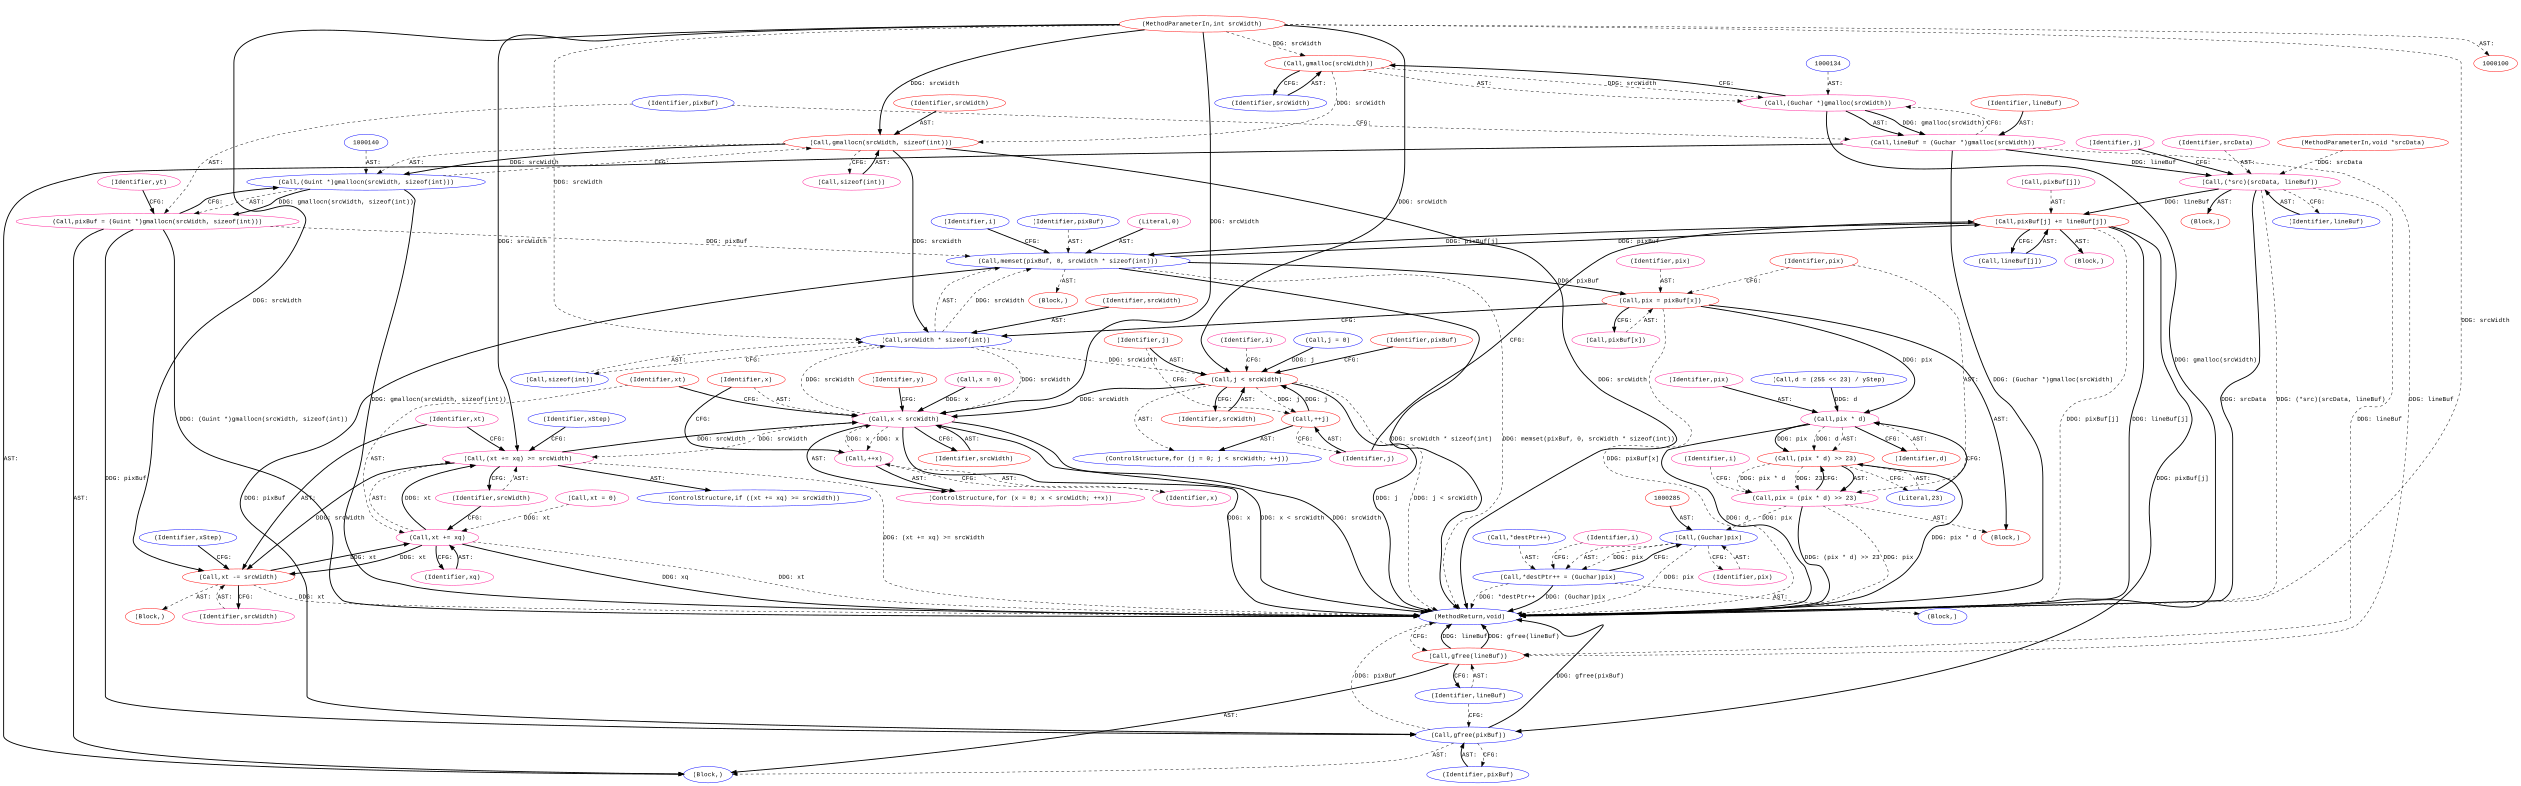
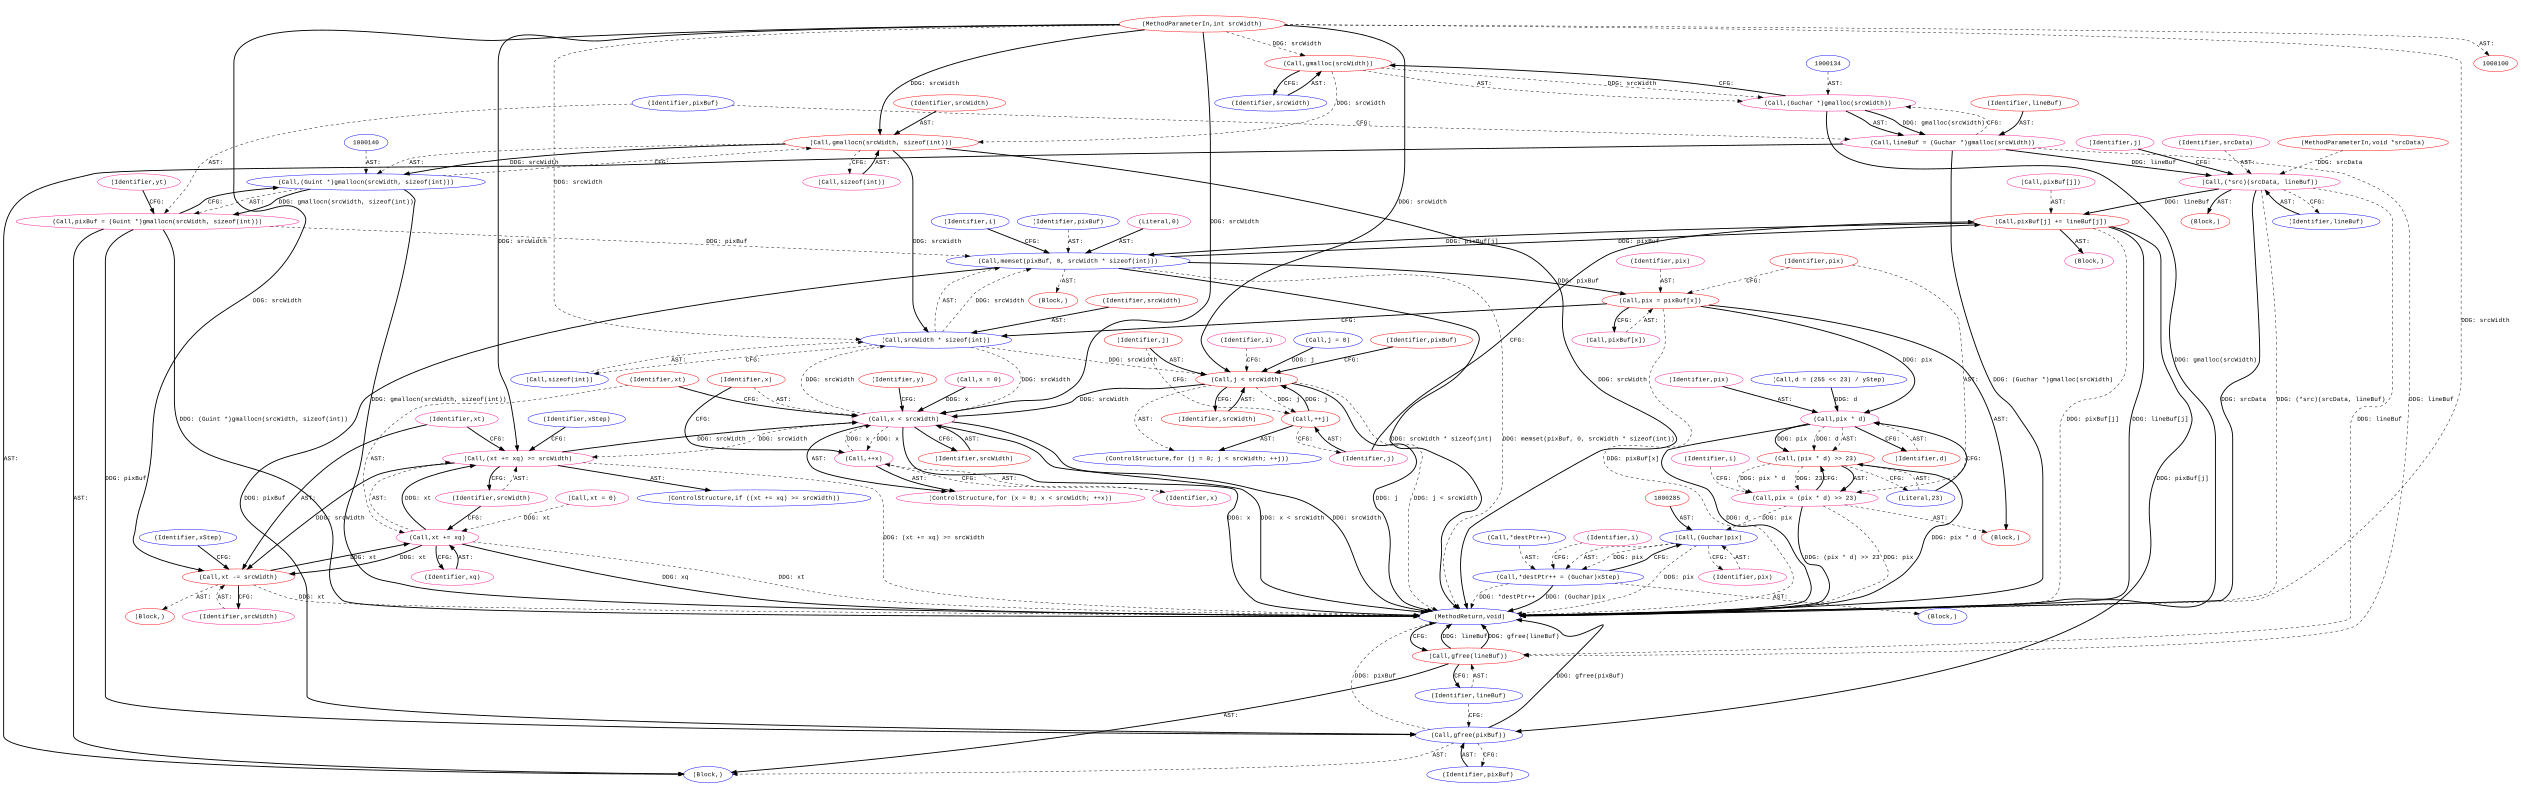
(2010, 261) -> none
(1558, 577) -> (1558, 577)
(1414, 632) -> (1414, 632)
